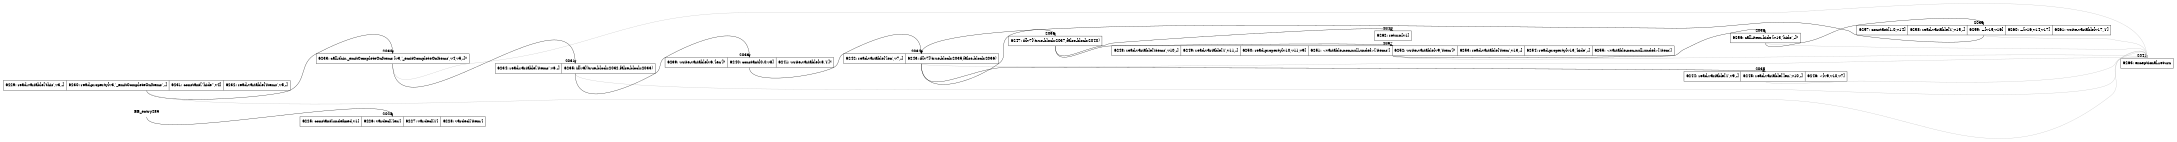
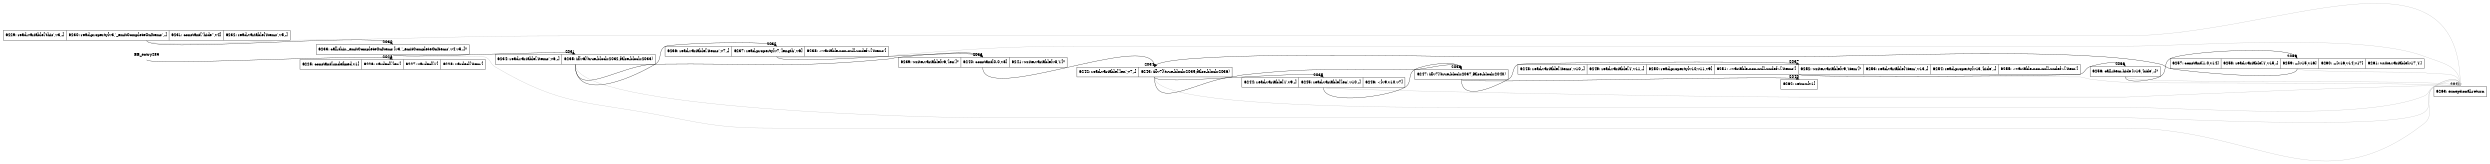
none -> (777, 51)
none -> (1389, 93)
